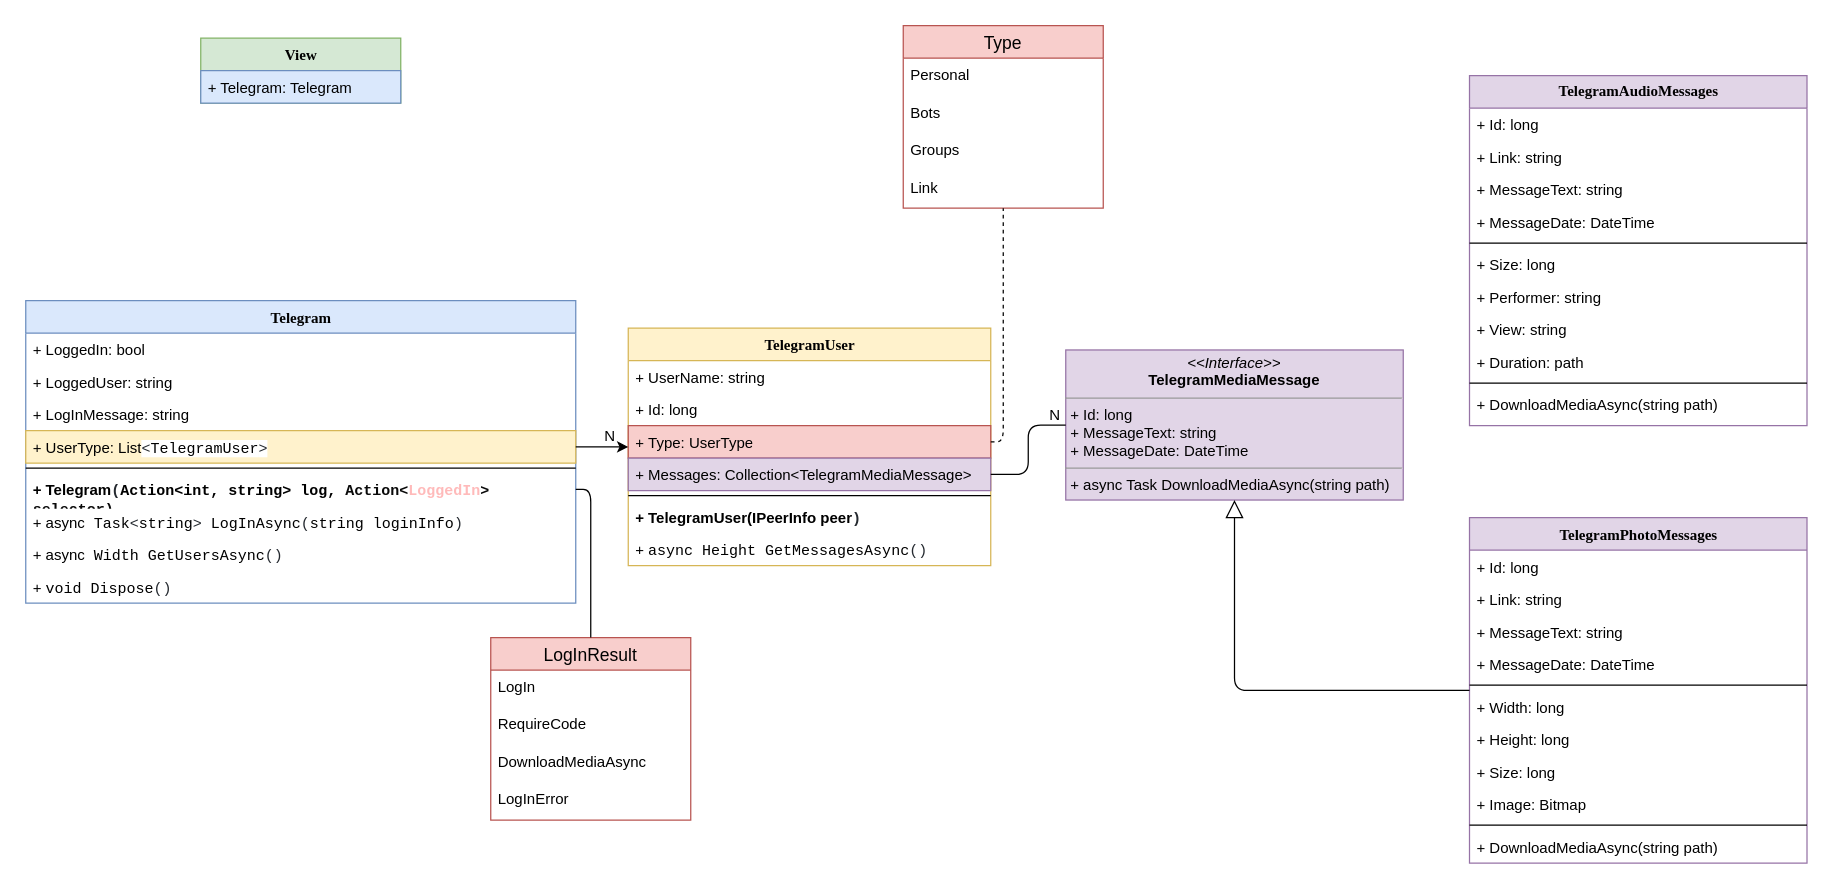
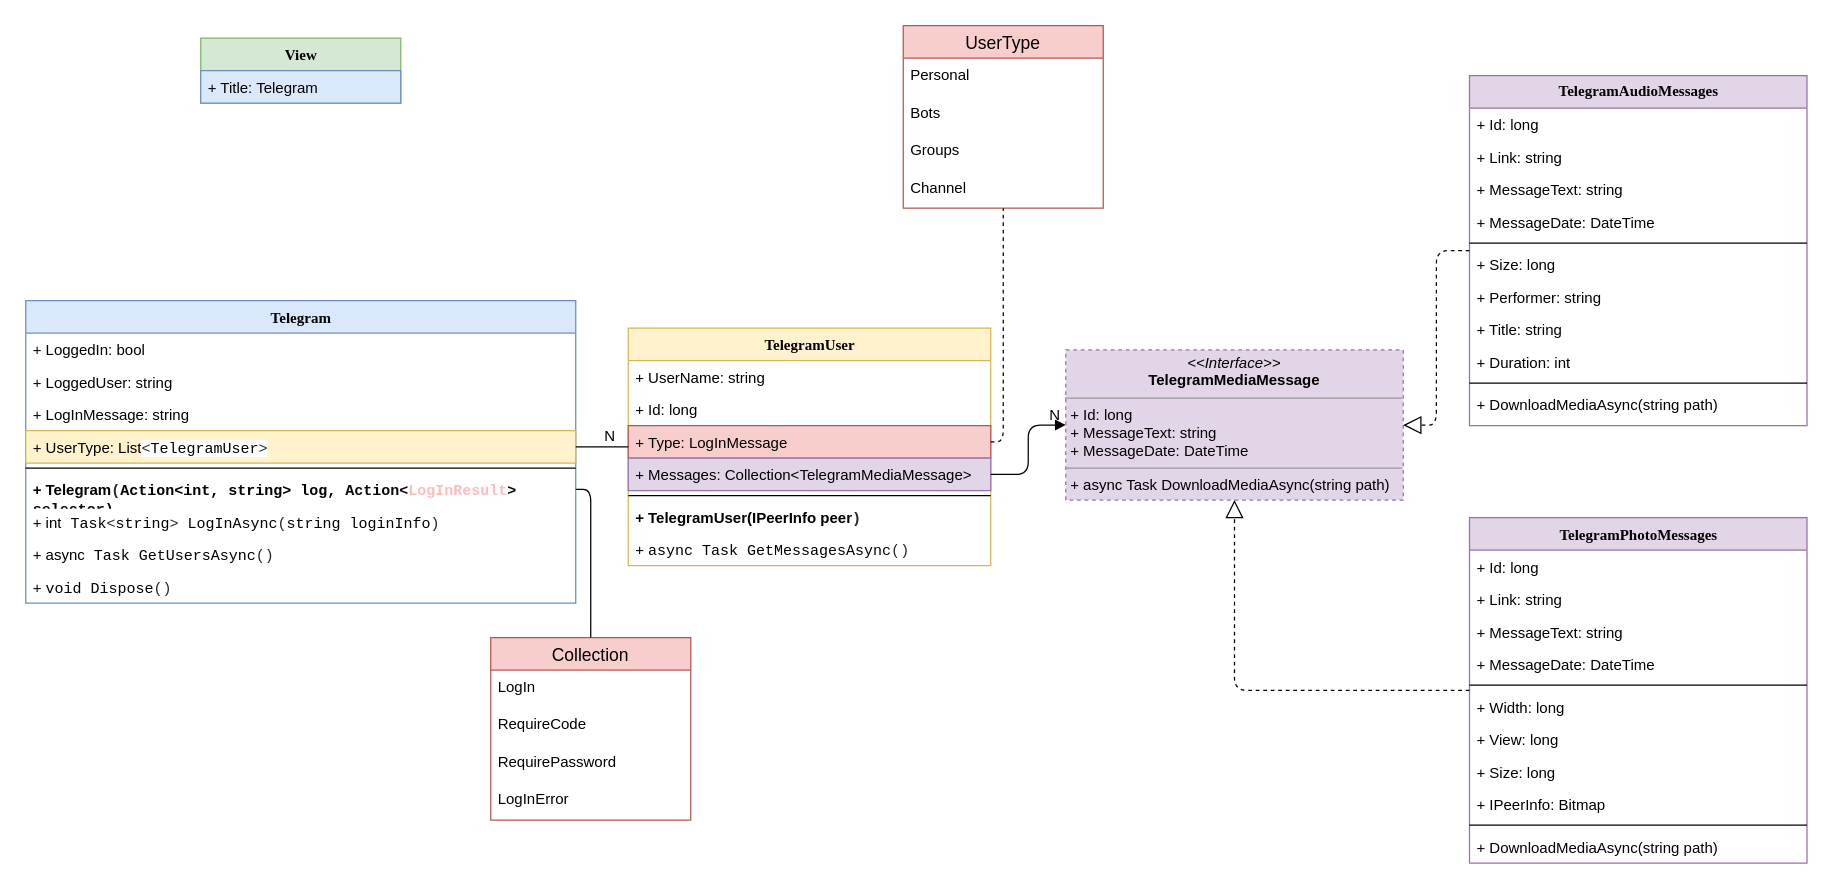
(1003, 43) -> (1003, 43)
(282, 88) -> (268, 88)
(925, 188) -> (937, 188)
none -> (1436, 330)
(1526, 331) -> (1528, 331)
(1536, 363) -> (1530, 363)
(1059, 425) -> (1054, 425)
(1234, 425) -> (1234, 425)
(699, 443) -> (716, 443)
(618, 447) -> (621, 447)
(268, 491) -> (279, 491)
(225, 523) -> (215, 523)
(766, 551) -> (760, 551)
(149, 556) -> (147, 556)
(590, 655) -> (590, 655)
(1270, 690) -> (1270, 690)
(1528, 741) -> (1519, 741)
(569, 762) -> (559, 762)
(1534, 806) -> (1551, 806)
